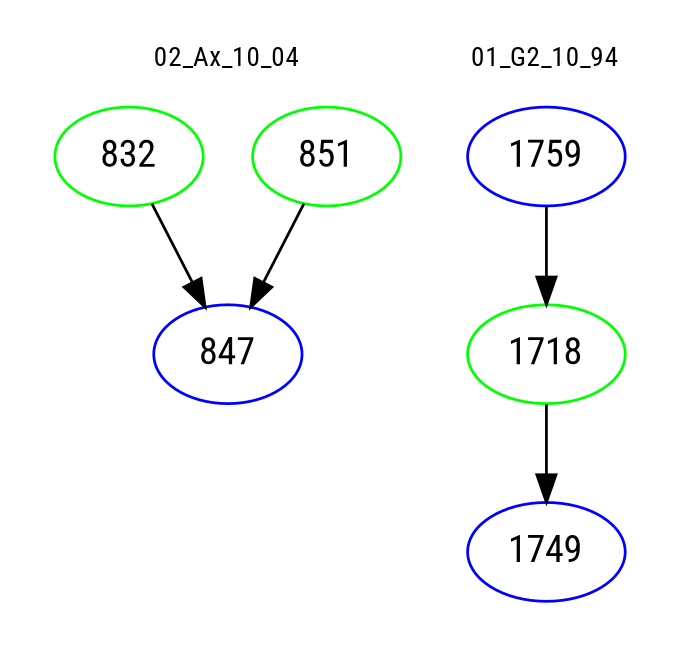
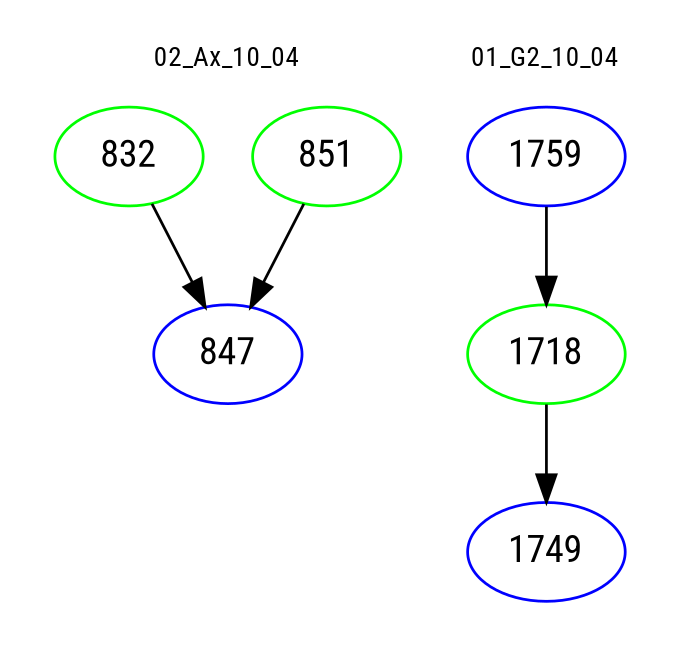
(546, 59) -> (546, 59)
